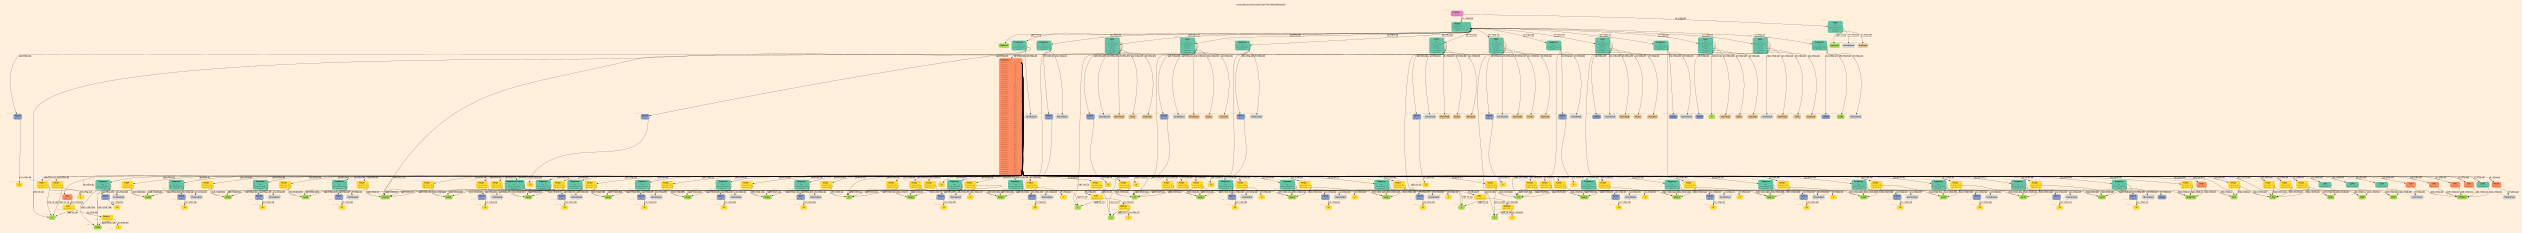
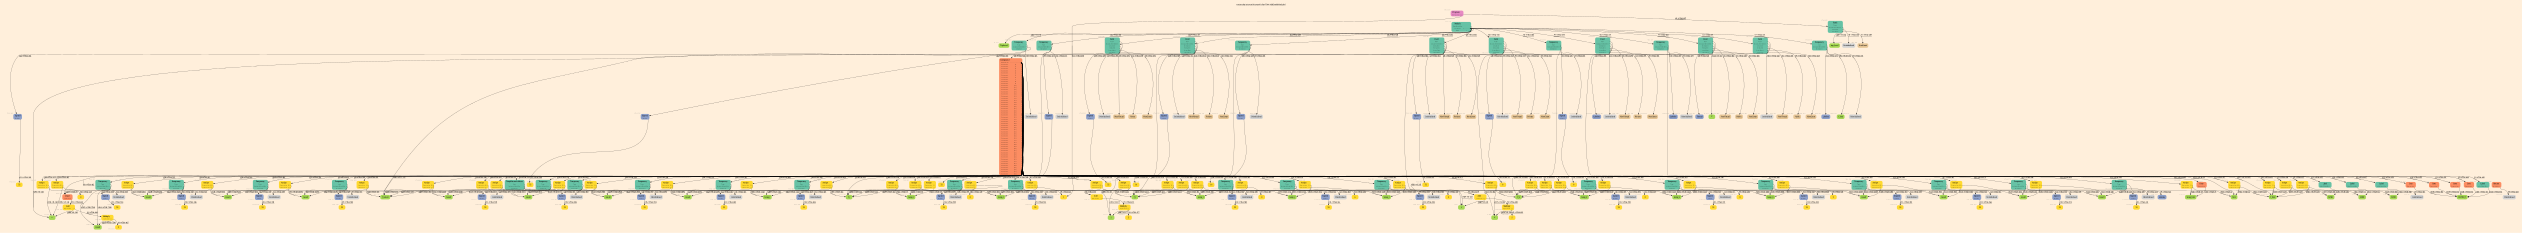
(1461, 18) -> (1181, 22)
(1747, 176) -> none
(1353, 191) -> (296, 190)
(1078, 207) -> none
